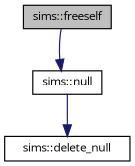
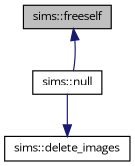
(60, 44) -> (75, 56)
(67, 149) -> (67, 149)
